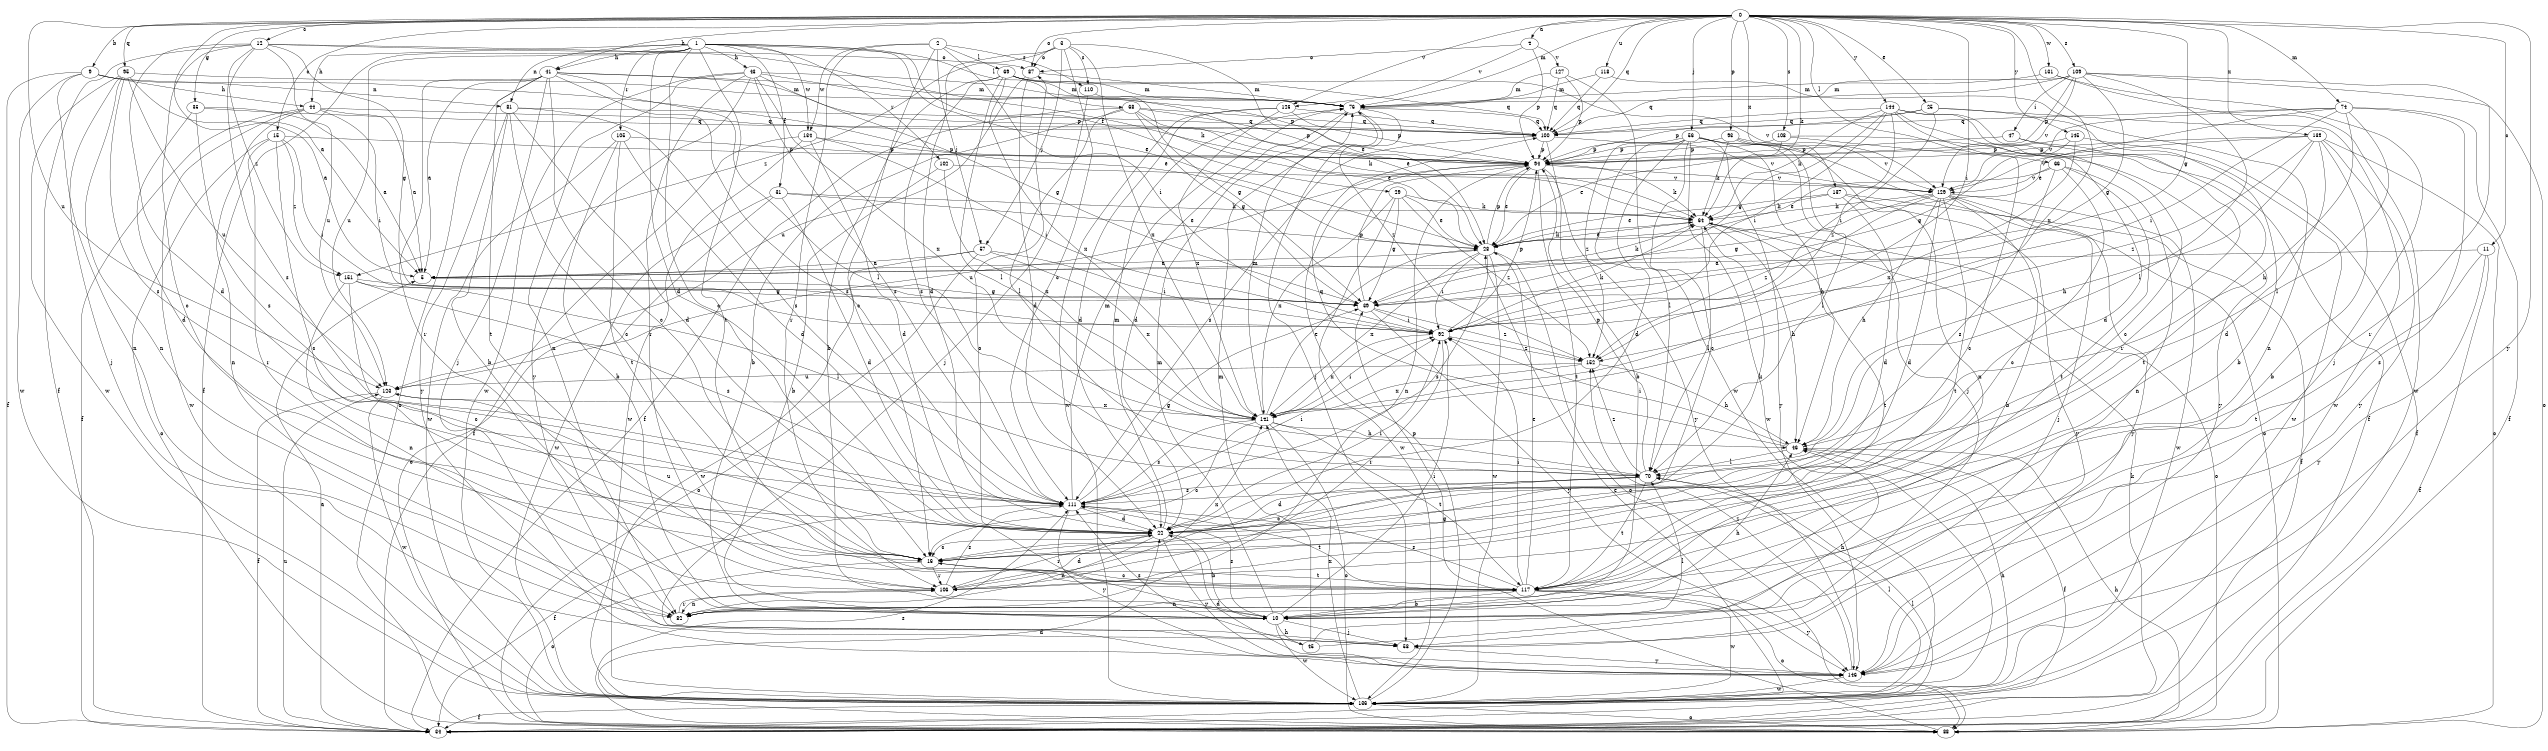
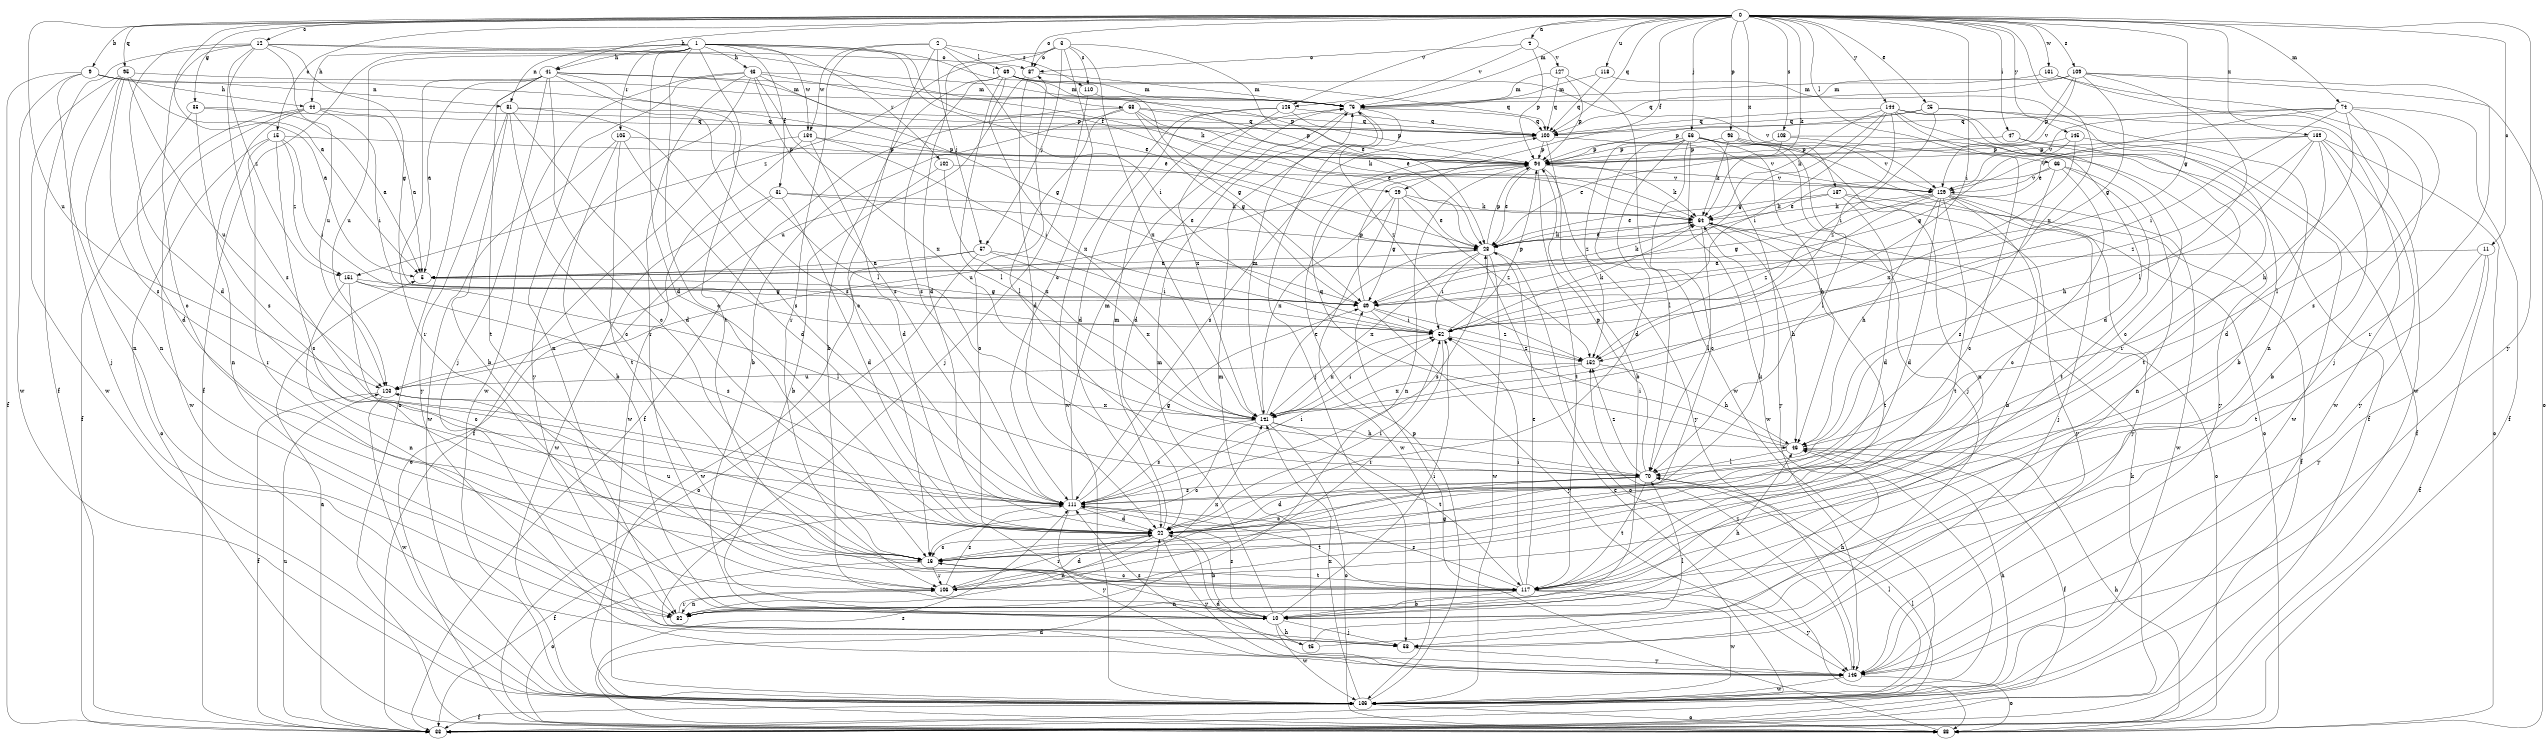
(2039, 97) -> (1973, 27)
none -> (1584, 136)
(1441, 335) -> (1441, 335)
(2044, 534) -> (1983, 445)
(1764, 636) -> (1973, 682)
(438, 732) -> (438, 732)
